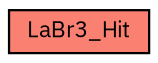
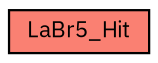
(79, 32) -> (79, 32)
